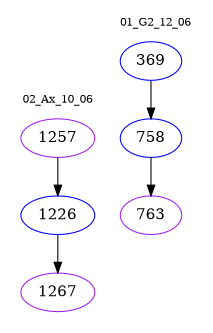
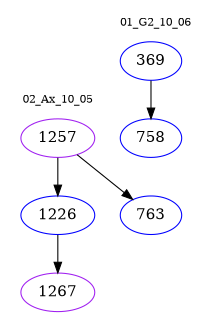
(156, 23) -> (156, 23)
(58, 100) -> (58, 100)
(151, 171) -> (96, 170)
(151, 215) -> (151, 215)
